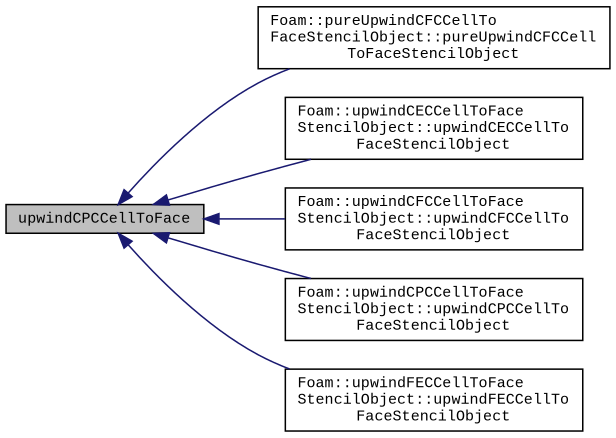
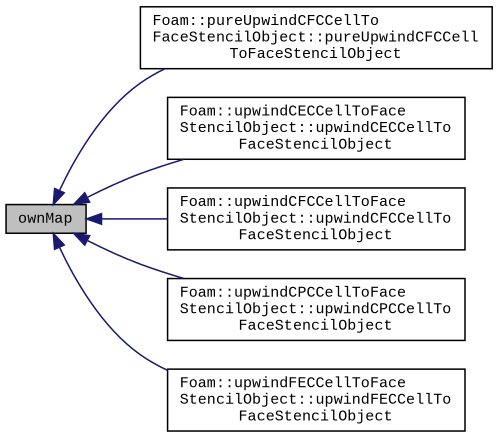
(105, 219) -> (46, 219)
